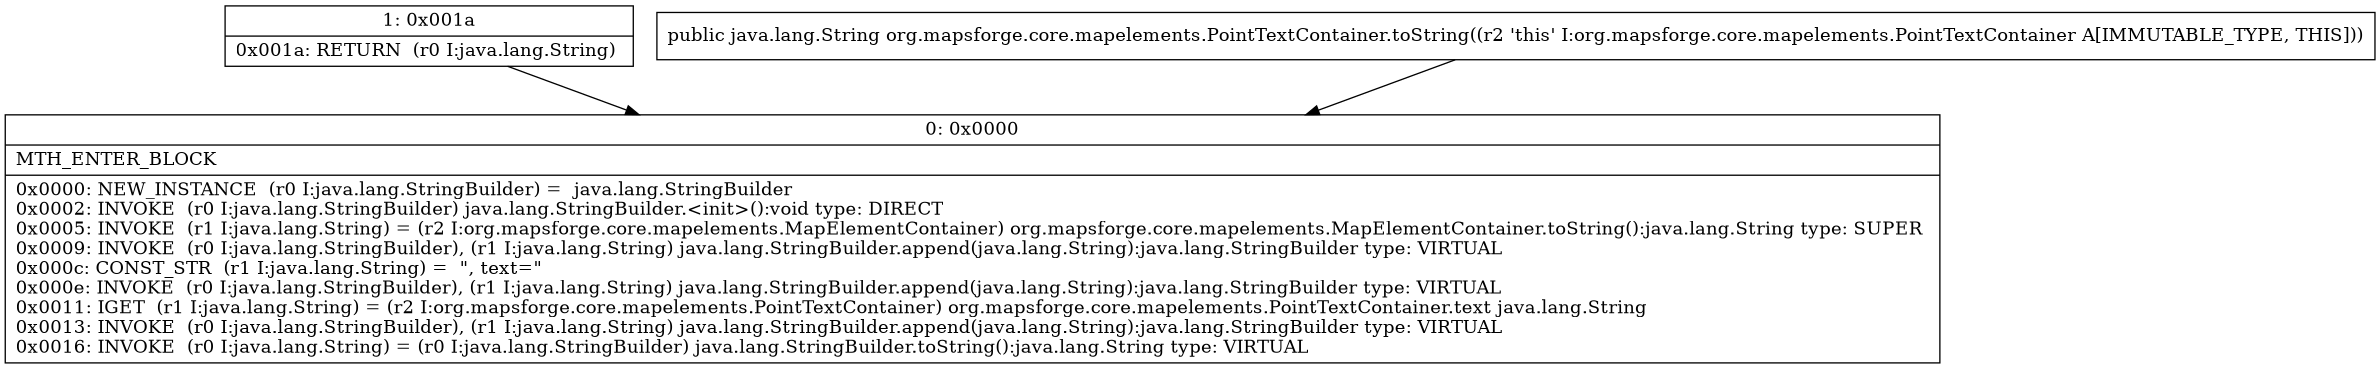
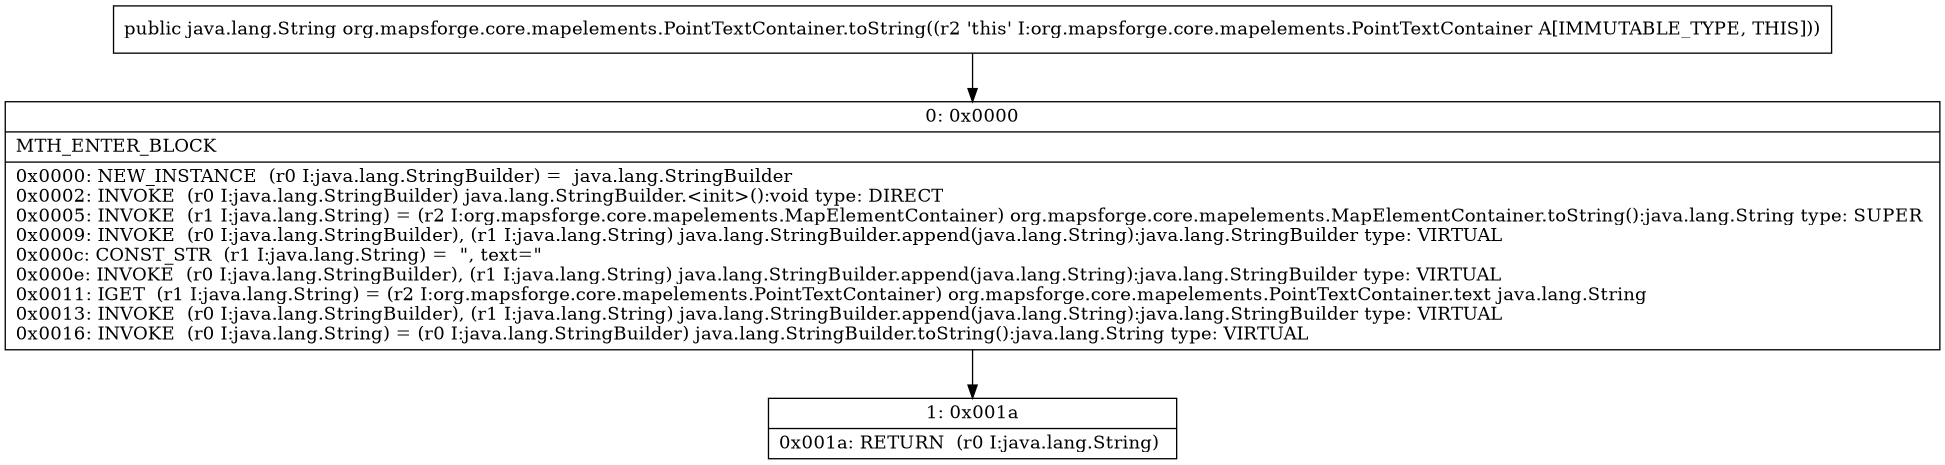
(567, 88) -> (973, 367)
